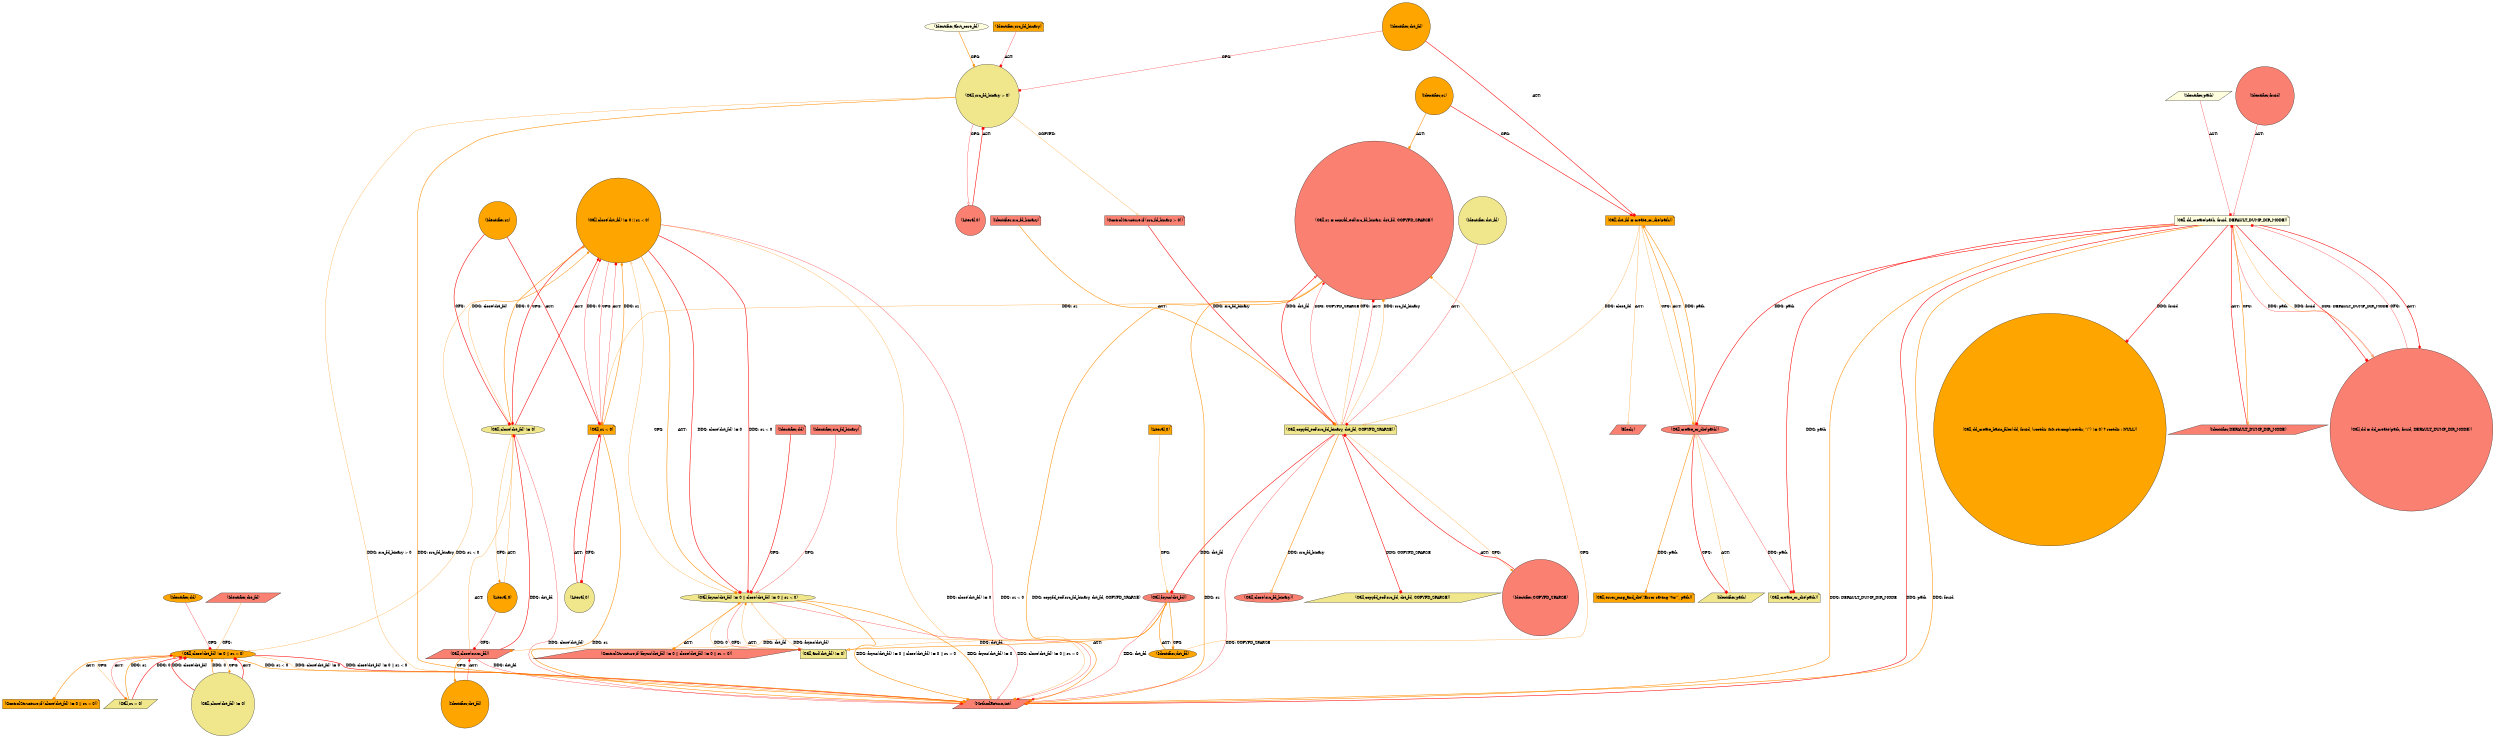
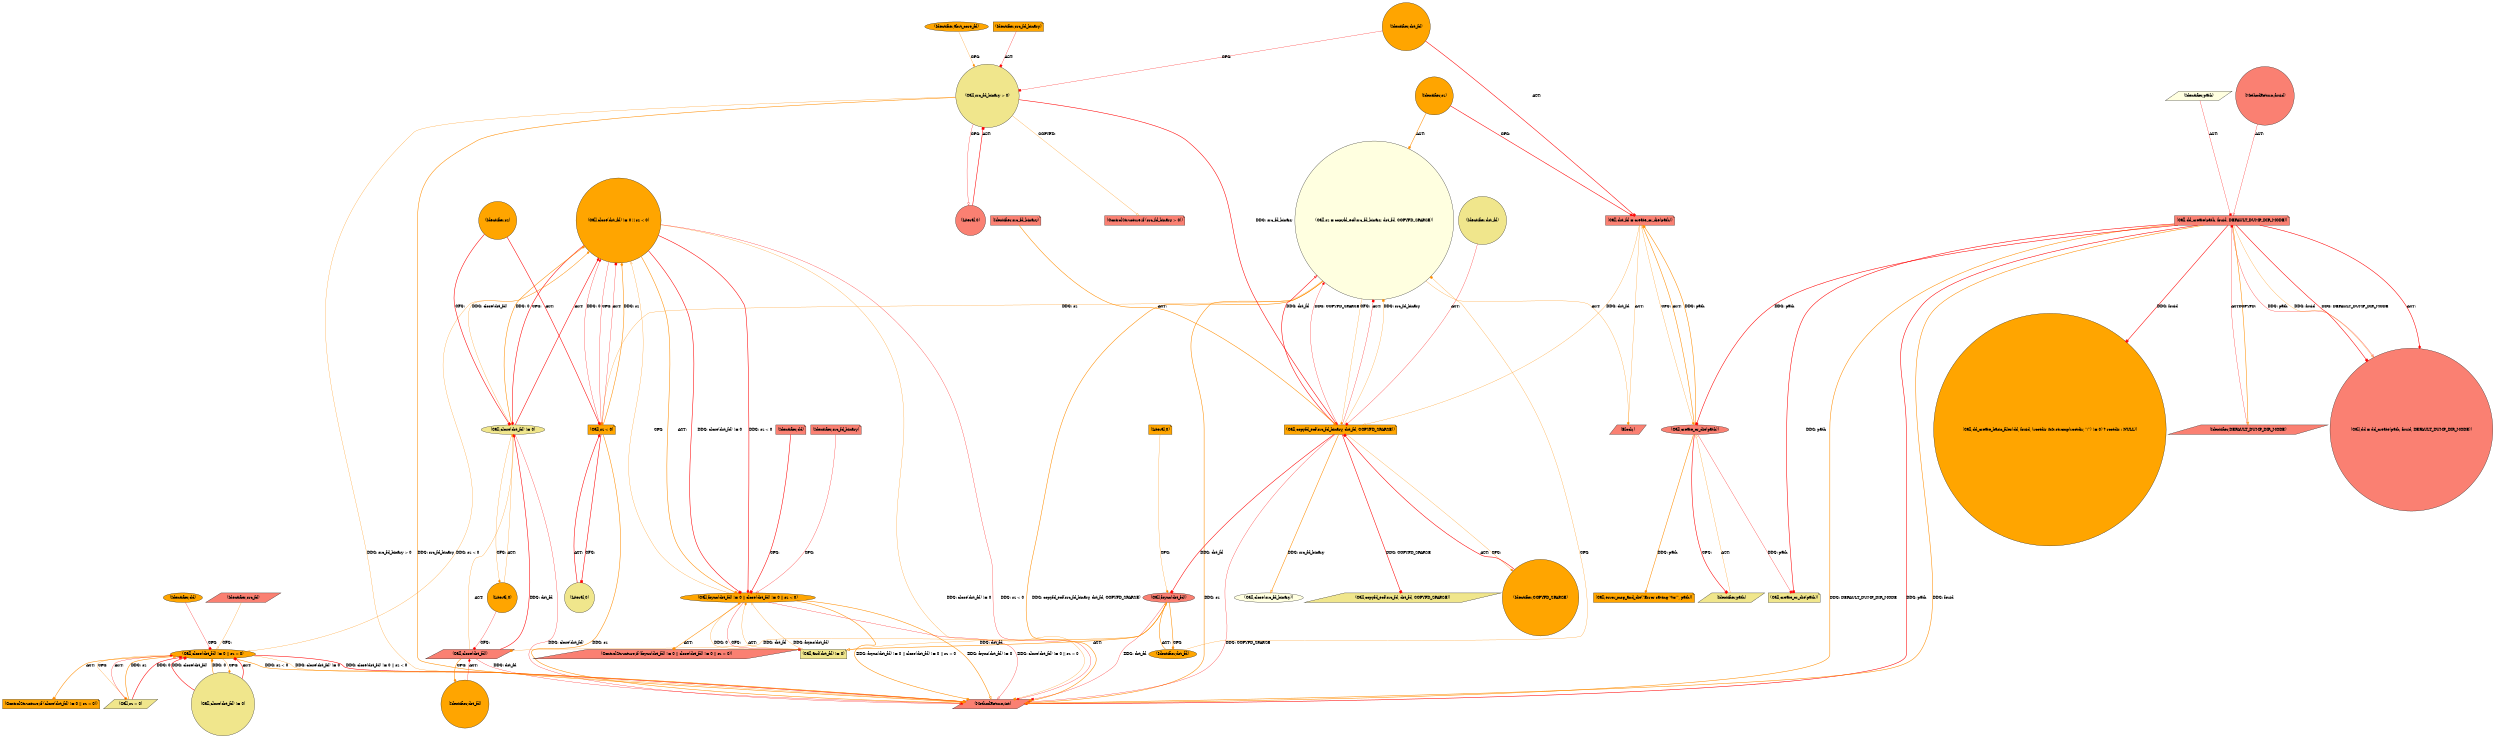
(957, 27) -> (957, 27)
(966, 48) -> (966, 48)
(2265, 96) -> (2265, 96)
(1374, 220) -> (1374, 220)
(1640, 220) -> (1640, 220)
(2232, 220) -> (2232, 220)
(2348, 267) -> none
none -> (1569, 301)
(1618, 307) -> (1618, 307)
(2248, 307) -> (2248, 307)
(2233, 327) -> (2233, 327)
(1234, 330) -> (1227, 202)
(1352, 360) -> (1352, 360)
(1341, 430) -> (1341, 430)
(243, 598) -> (243, 598)
(748, 598) -> (748, 598)
(1269, 598) -> (1269, 598)
(1541, 598) -> (1541, 598)
(470, 654) -> (470, 654)
(1113, 667) -> (1113, 667)
